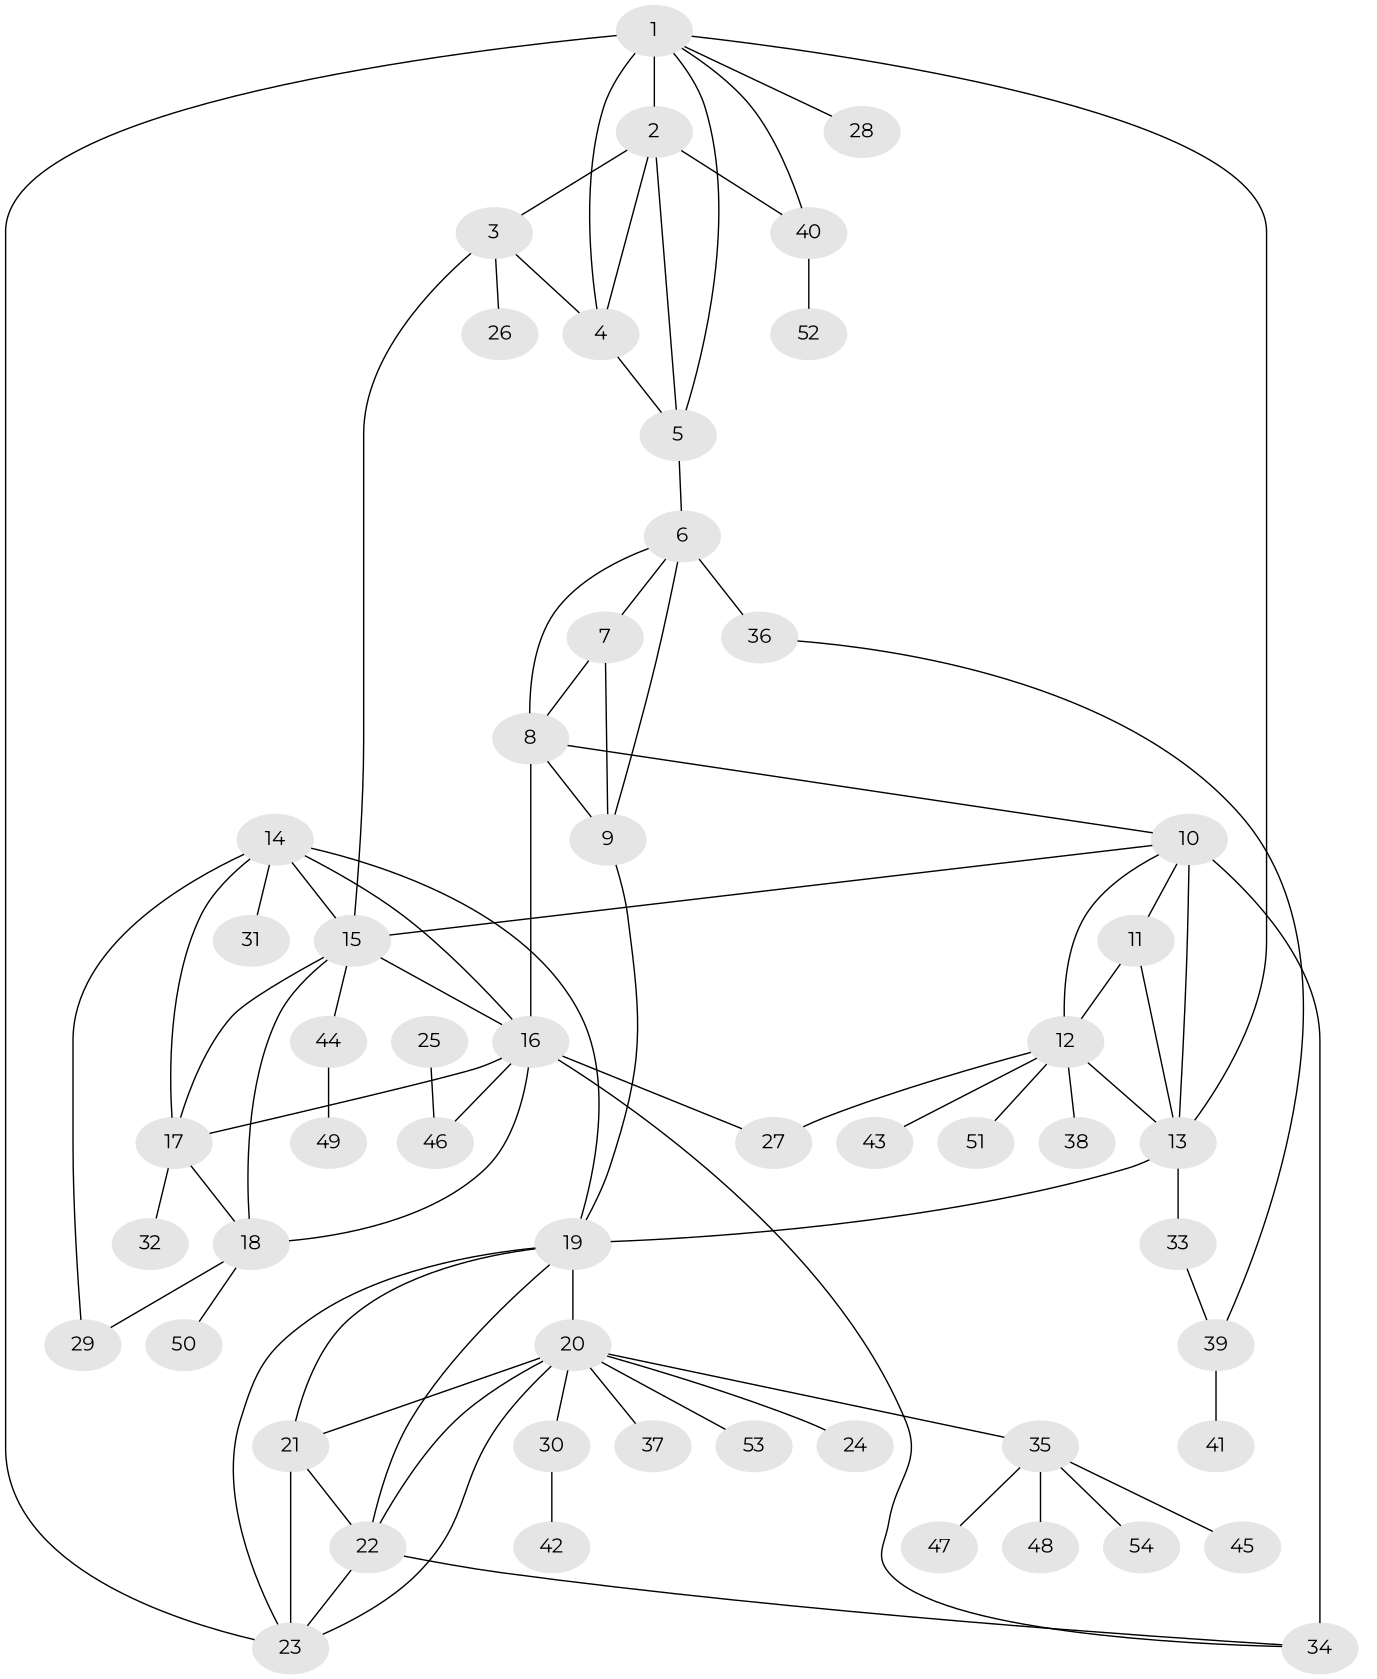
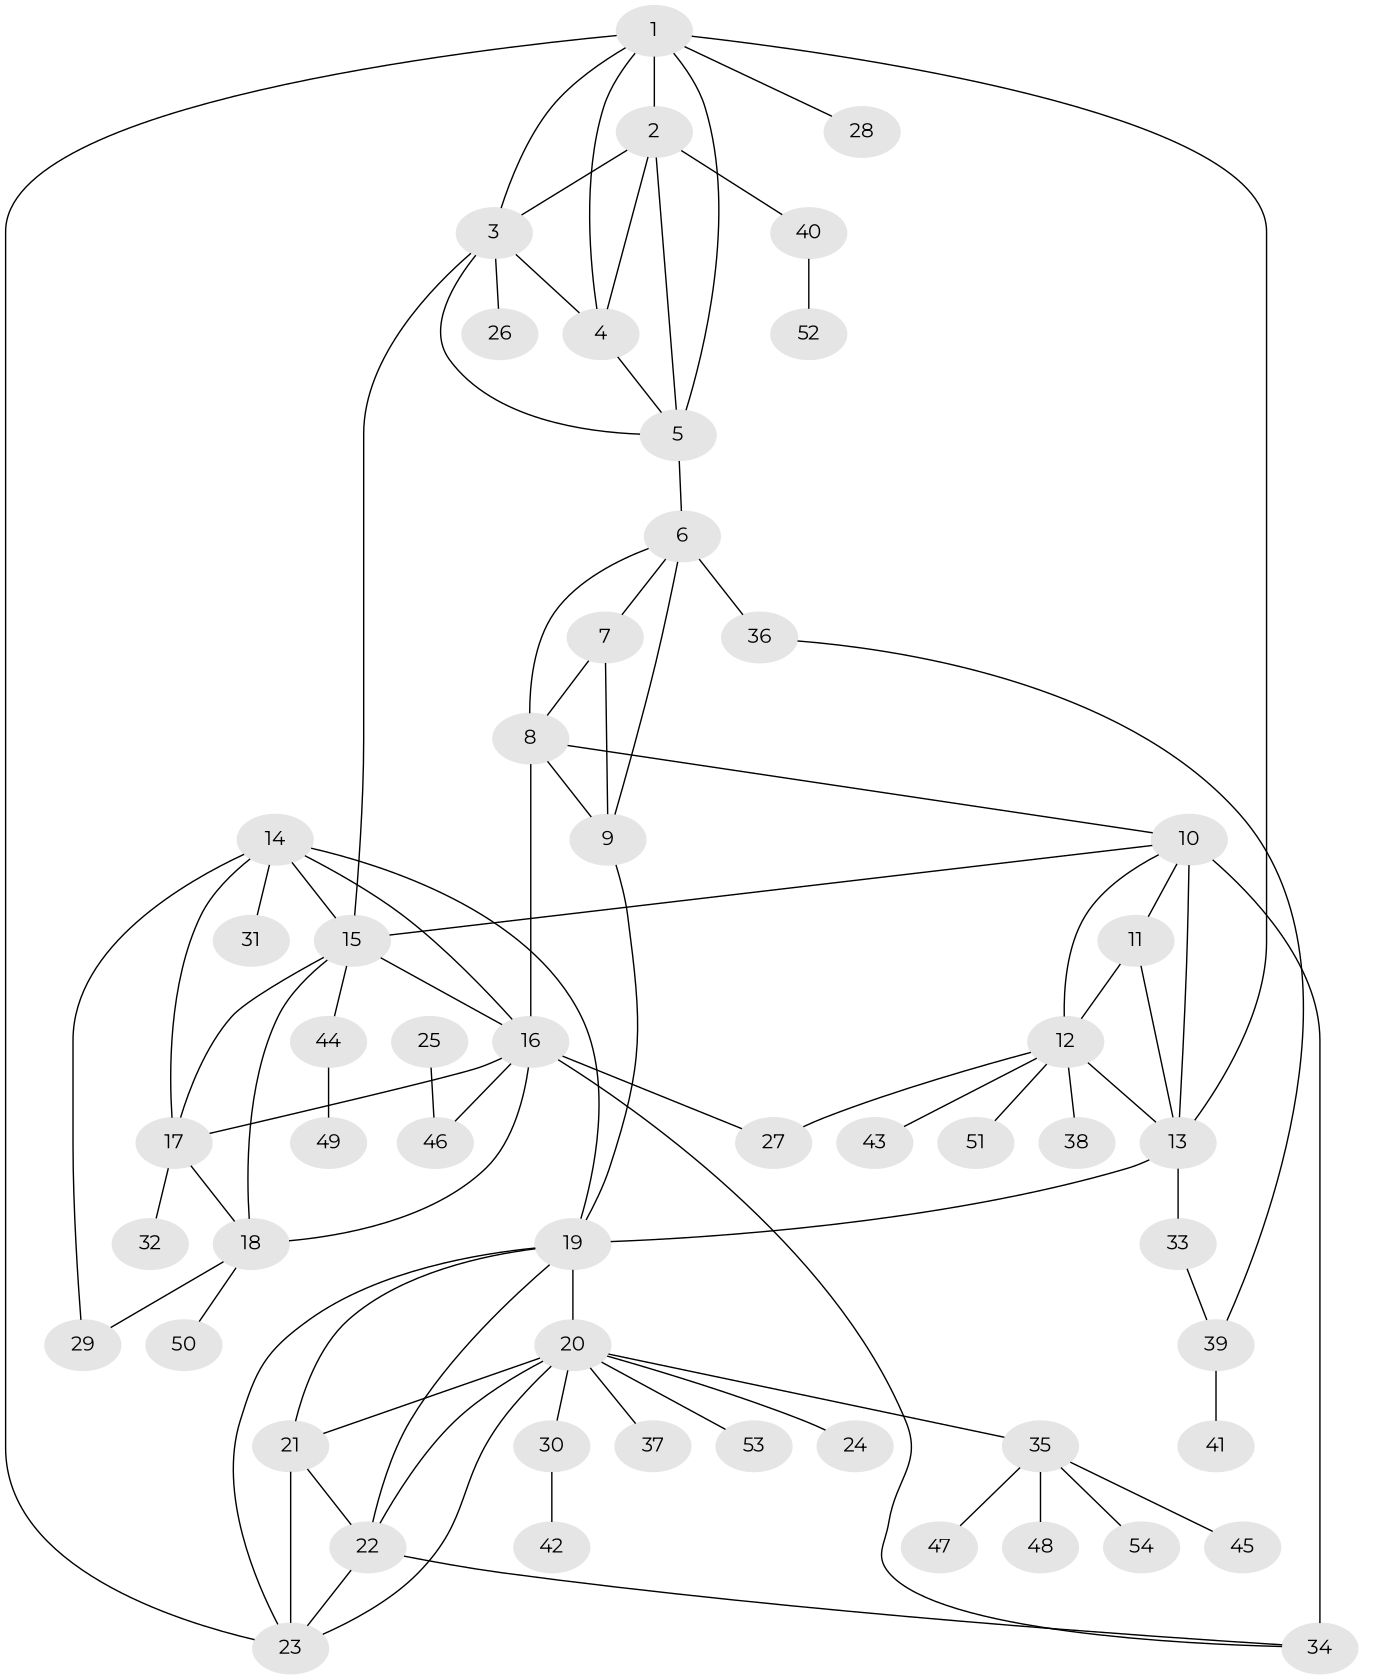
(758, 116) -> (546, 114)
none -> (484, 392)
